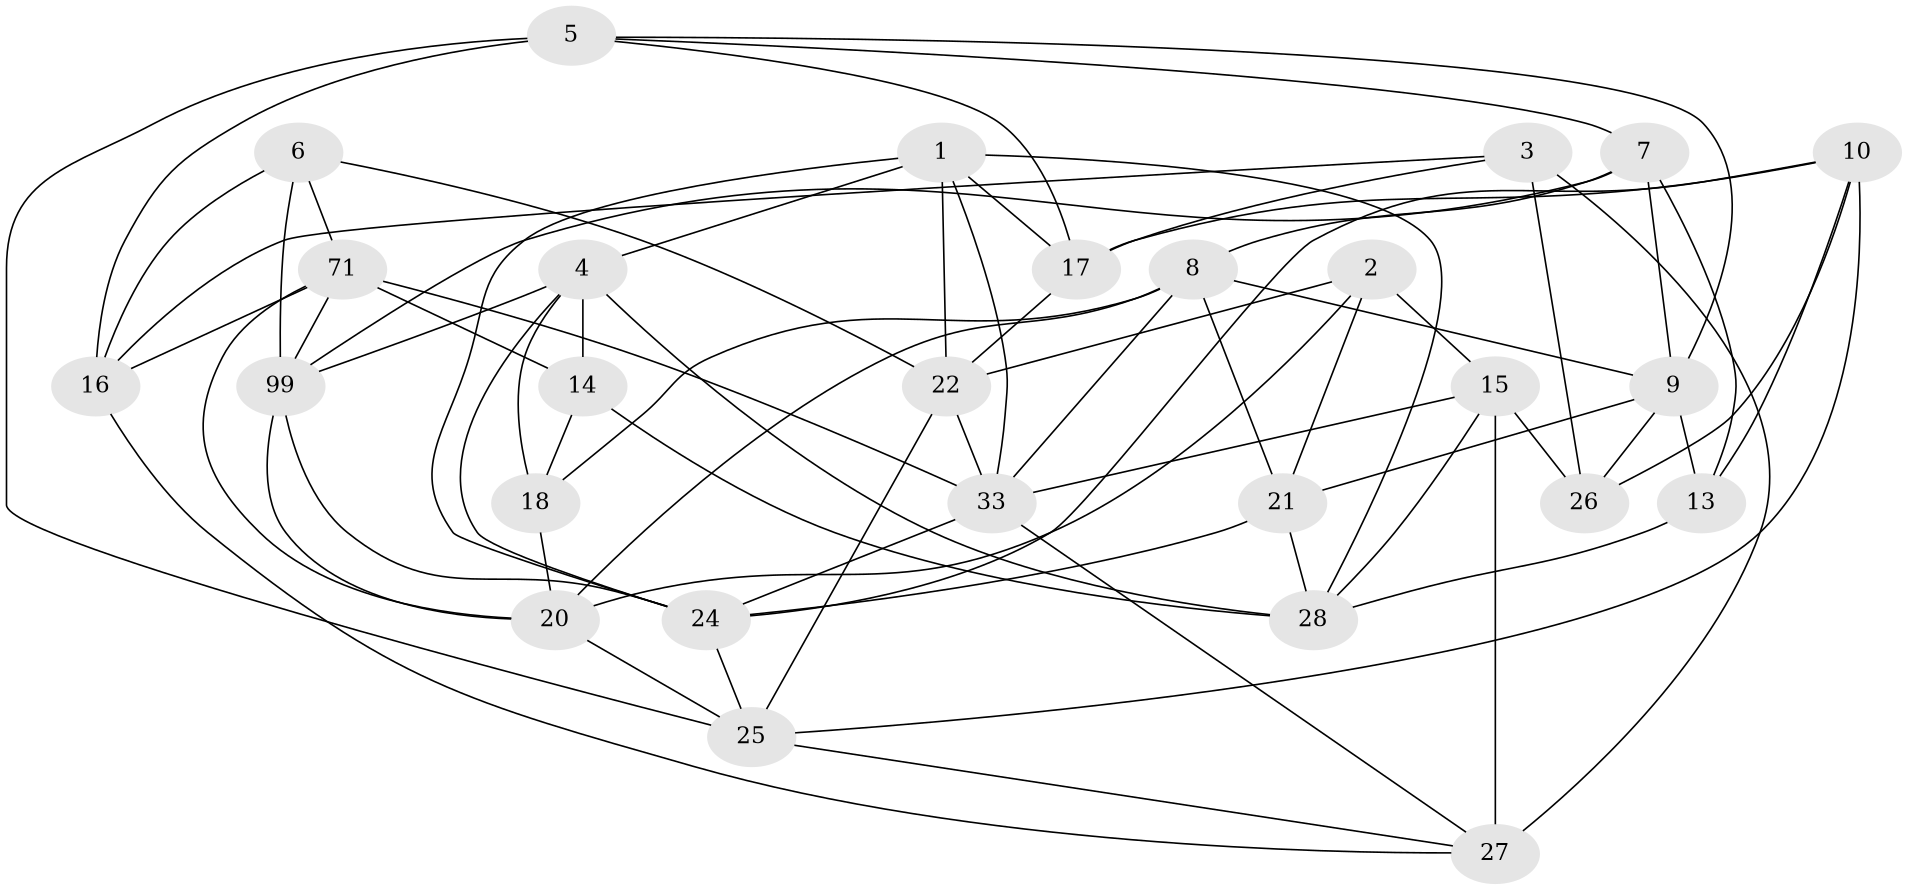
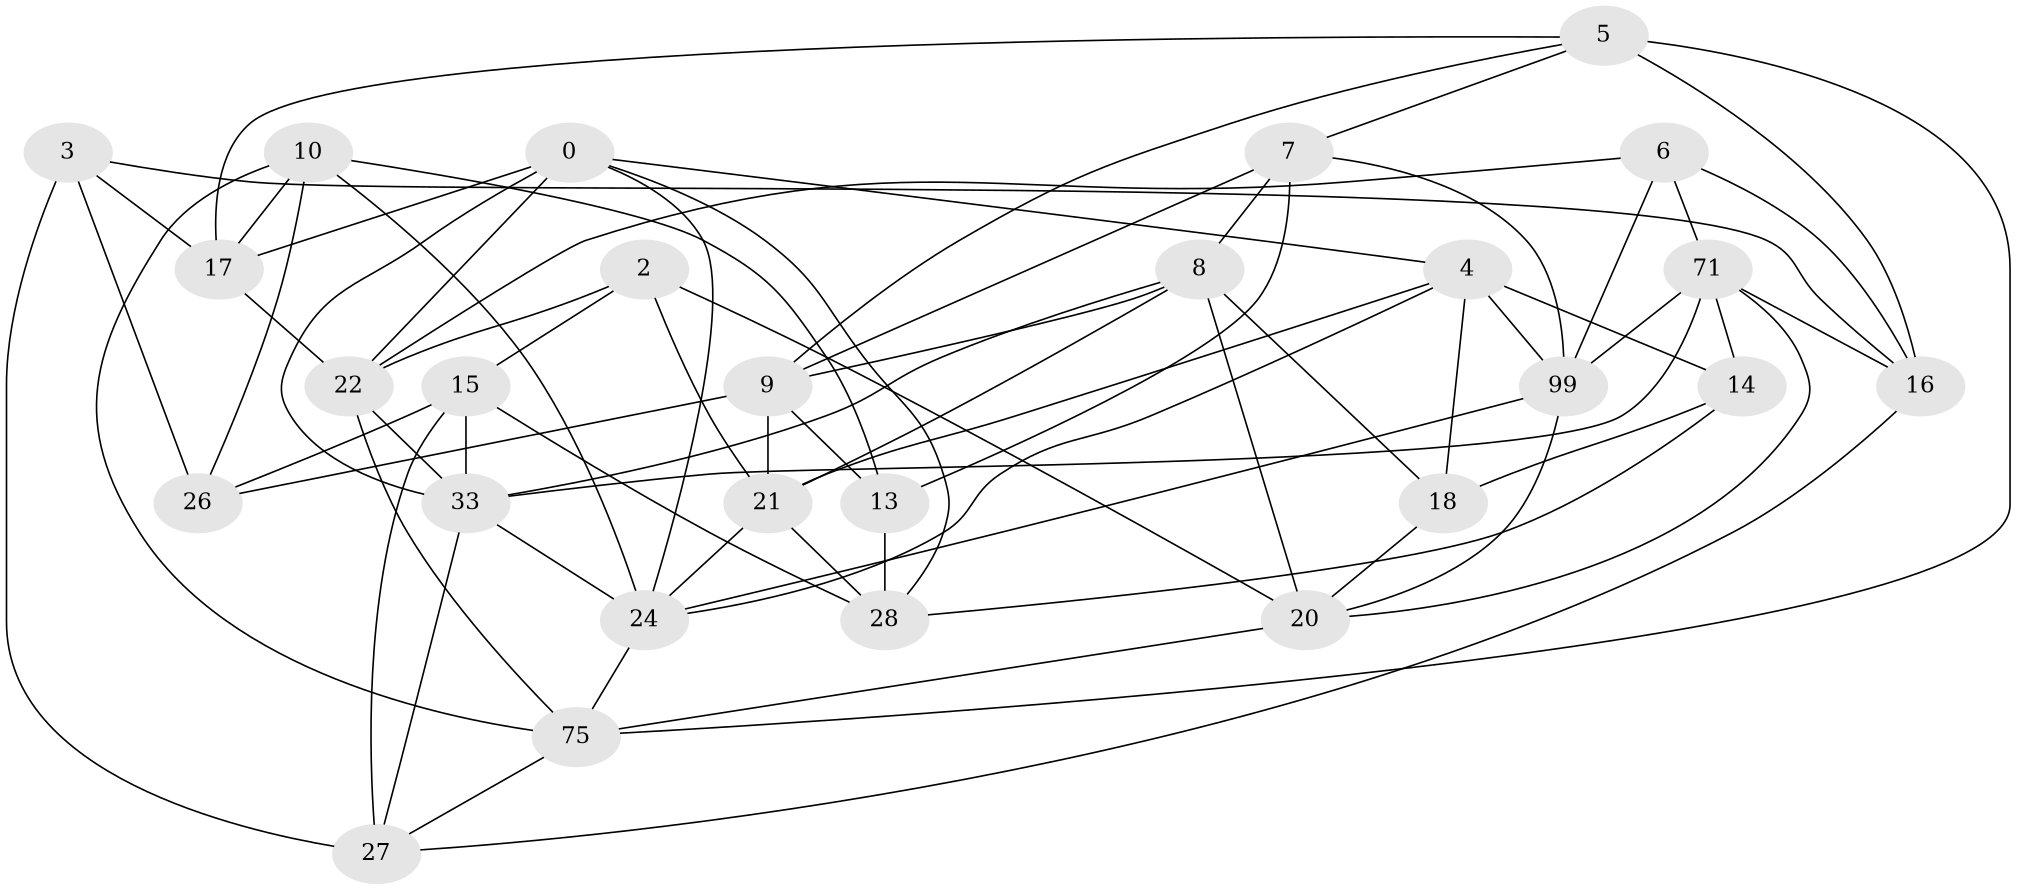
(942, 153) -> (570, 153)
(908, 519) -> (1116, 384)
(752, 737) -> (576, 737)
